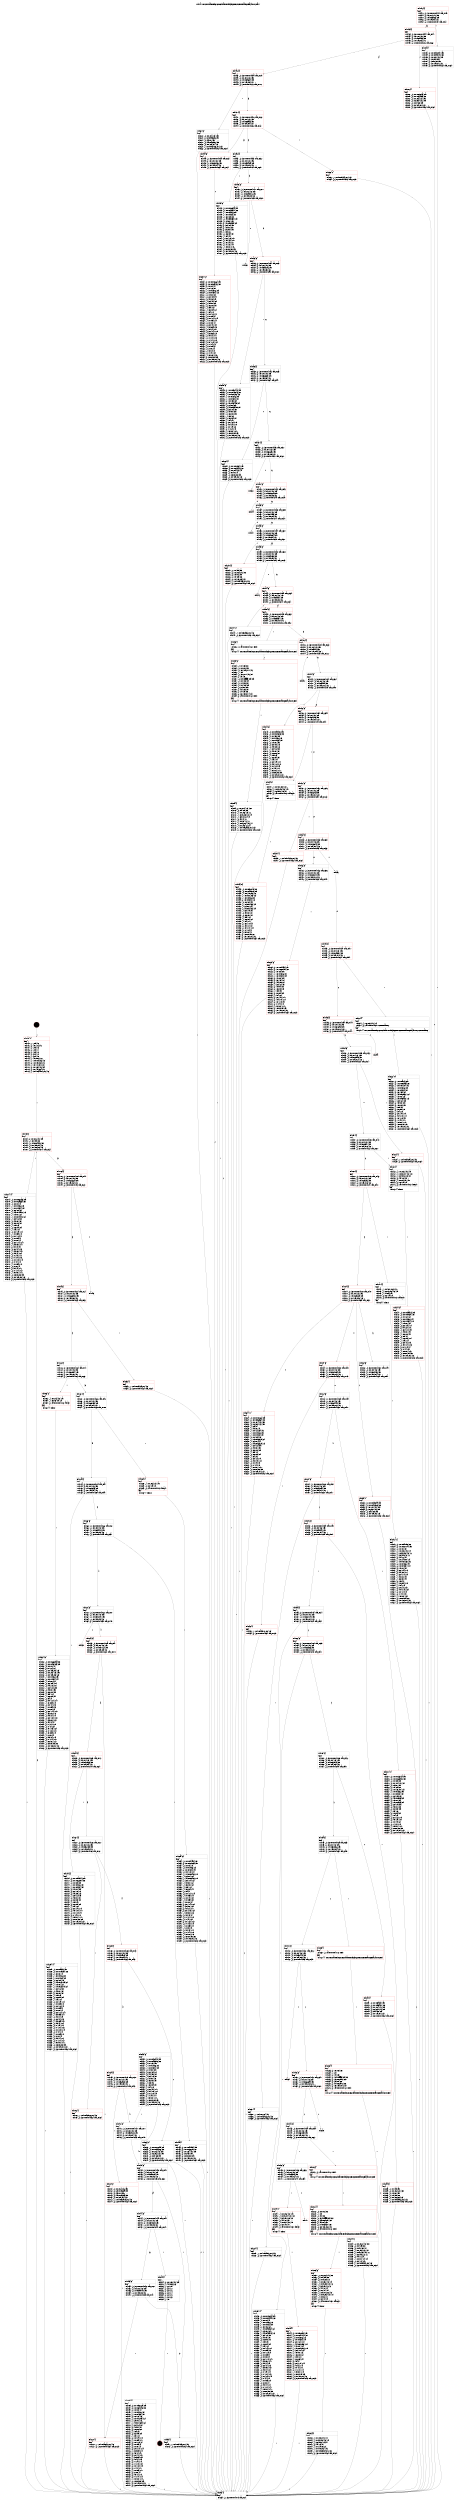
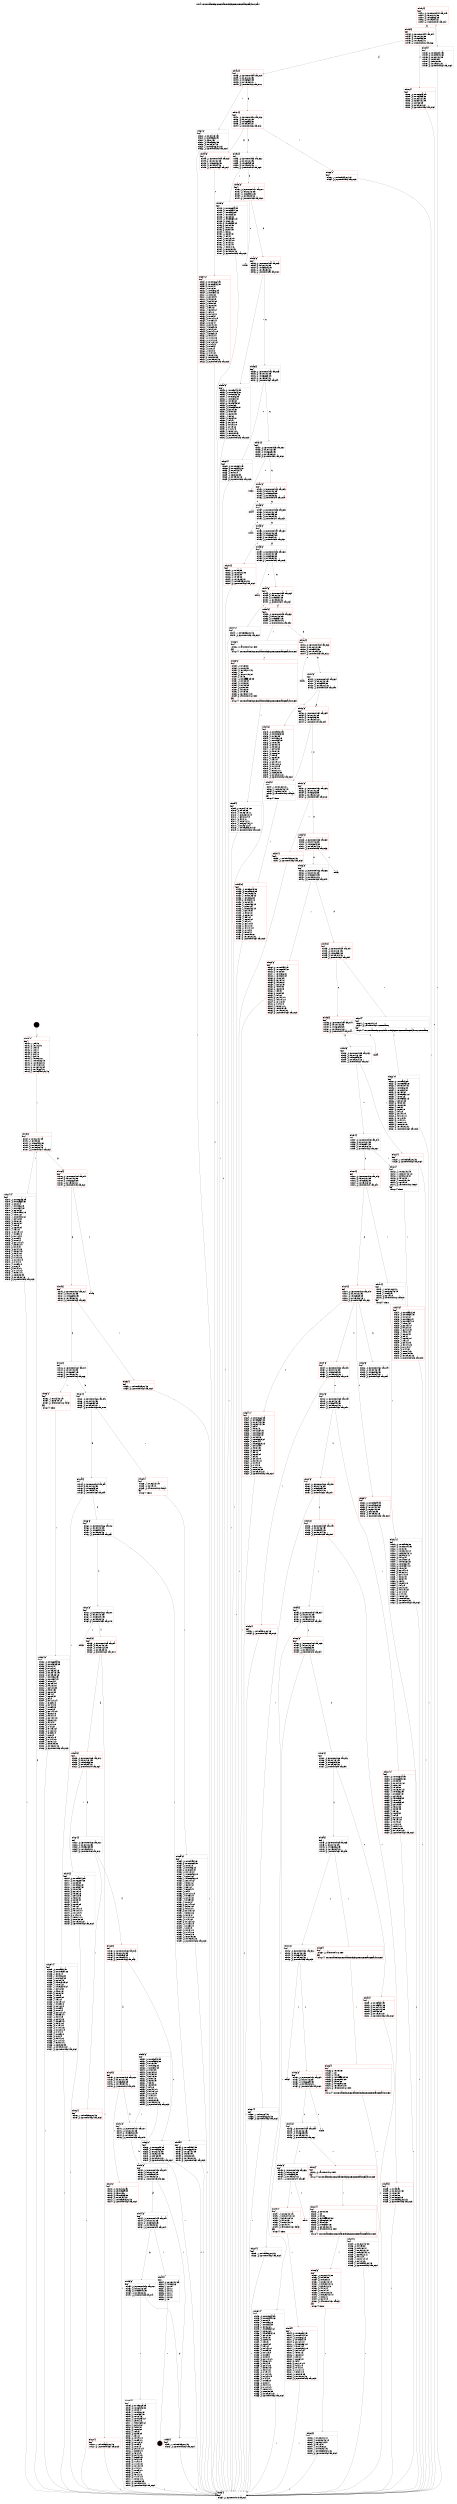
(336, 908) -> (325, 912)
(123, 2364) -> (140, 2348)
